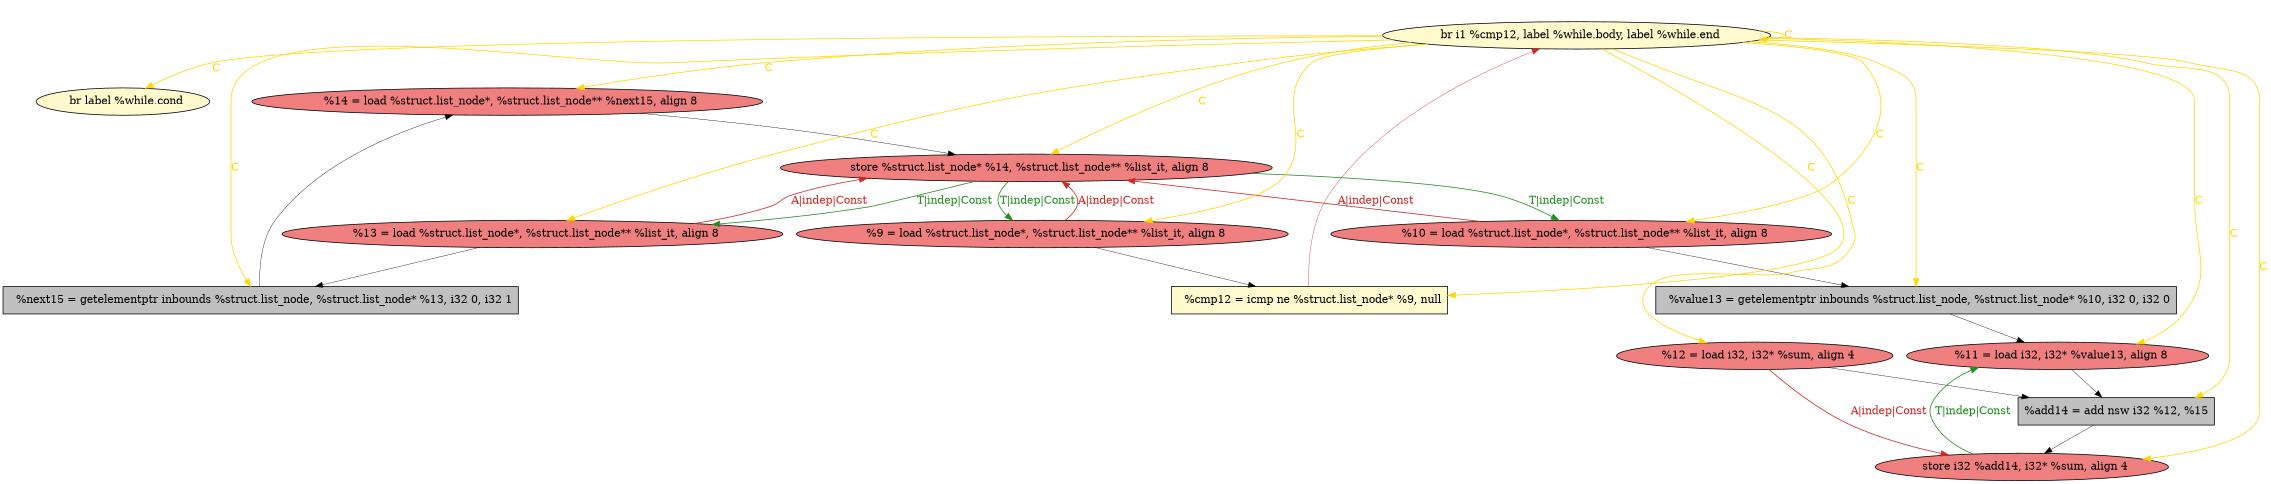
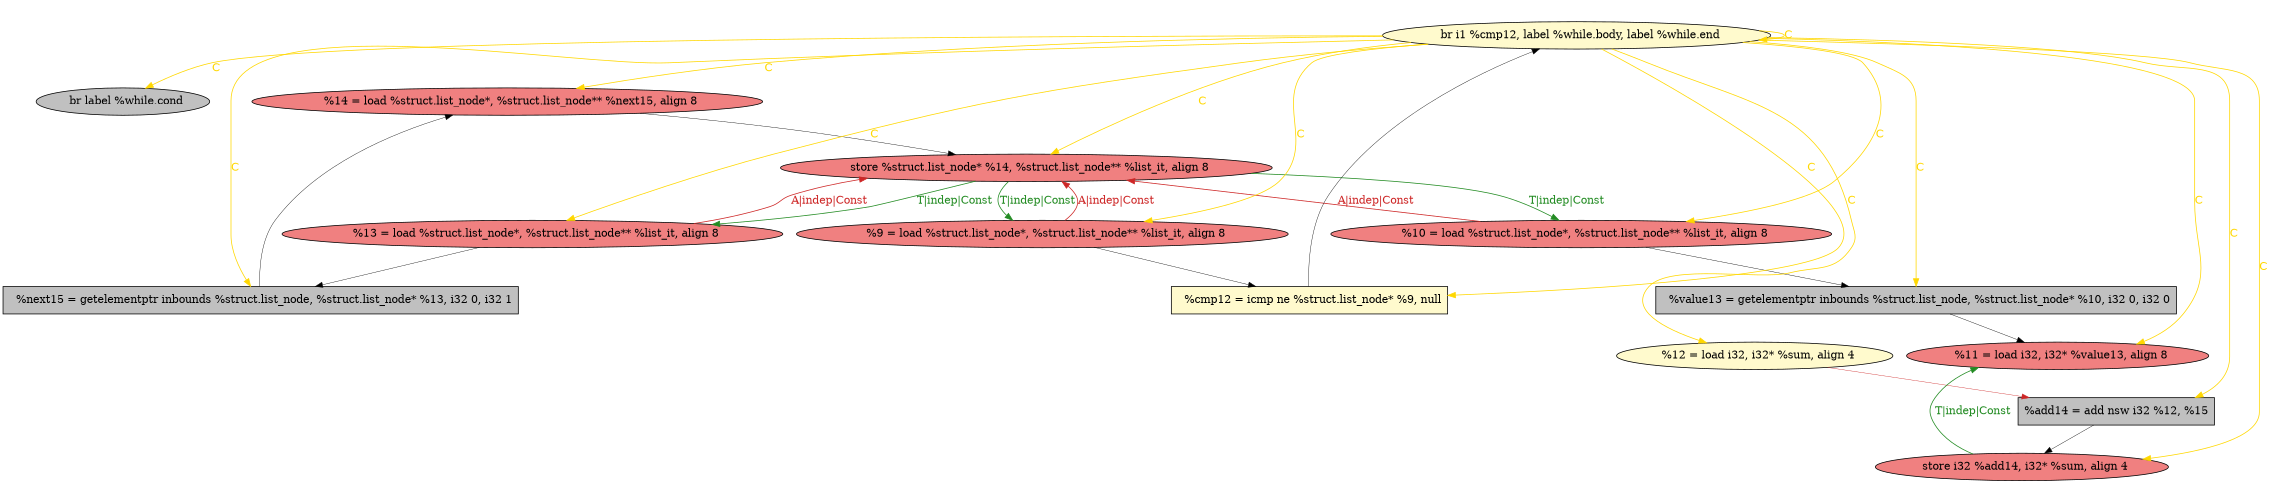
(123, 102) -> (123, 102)
(1382, 138) -> (1382, 138)
(1755, 356) -> (1755, 356)
(2084, 381) -> none
(1925, 382) -> (1925, 382)
(1849, 424) -> none
